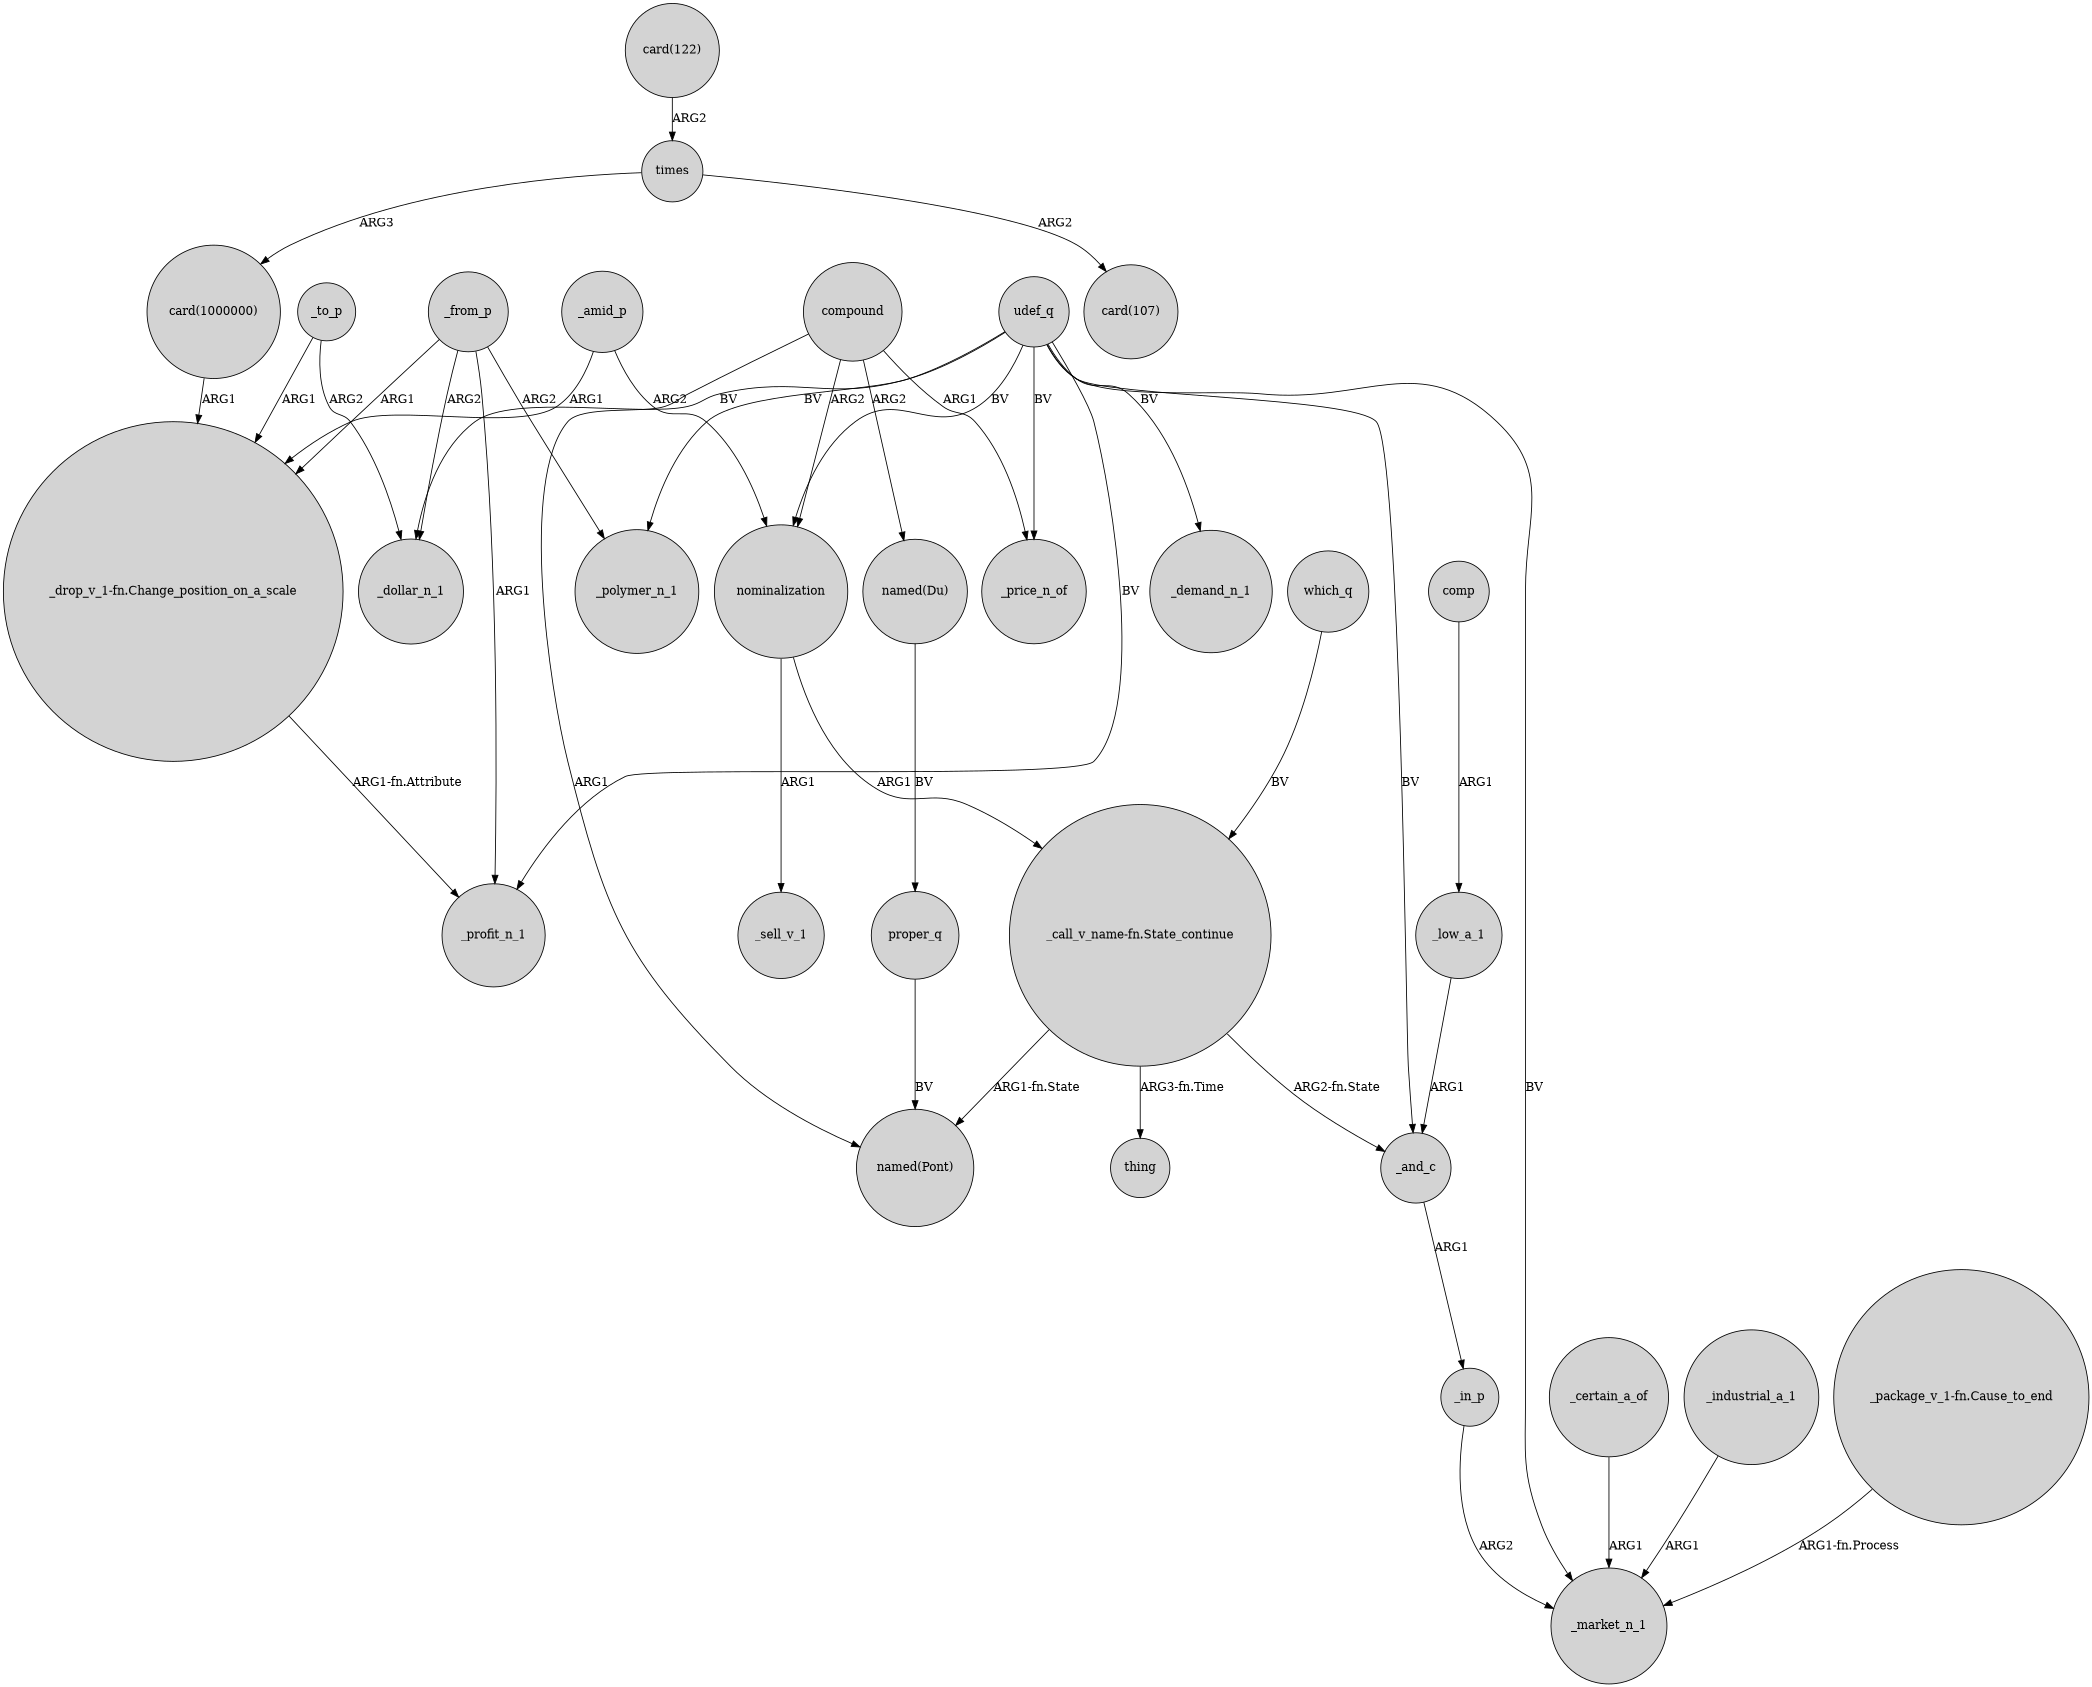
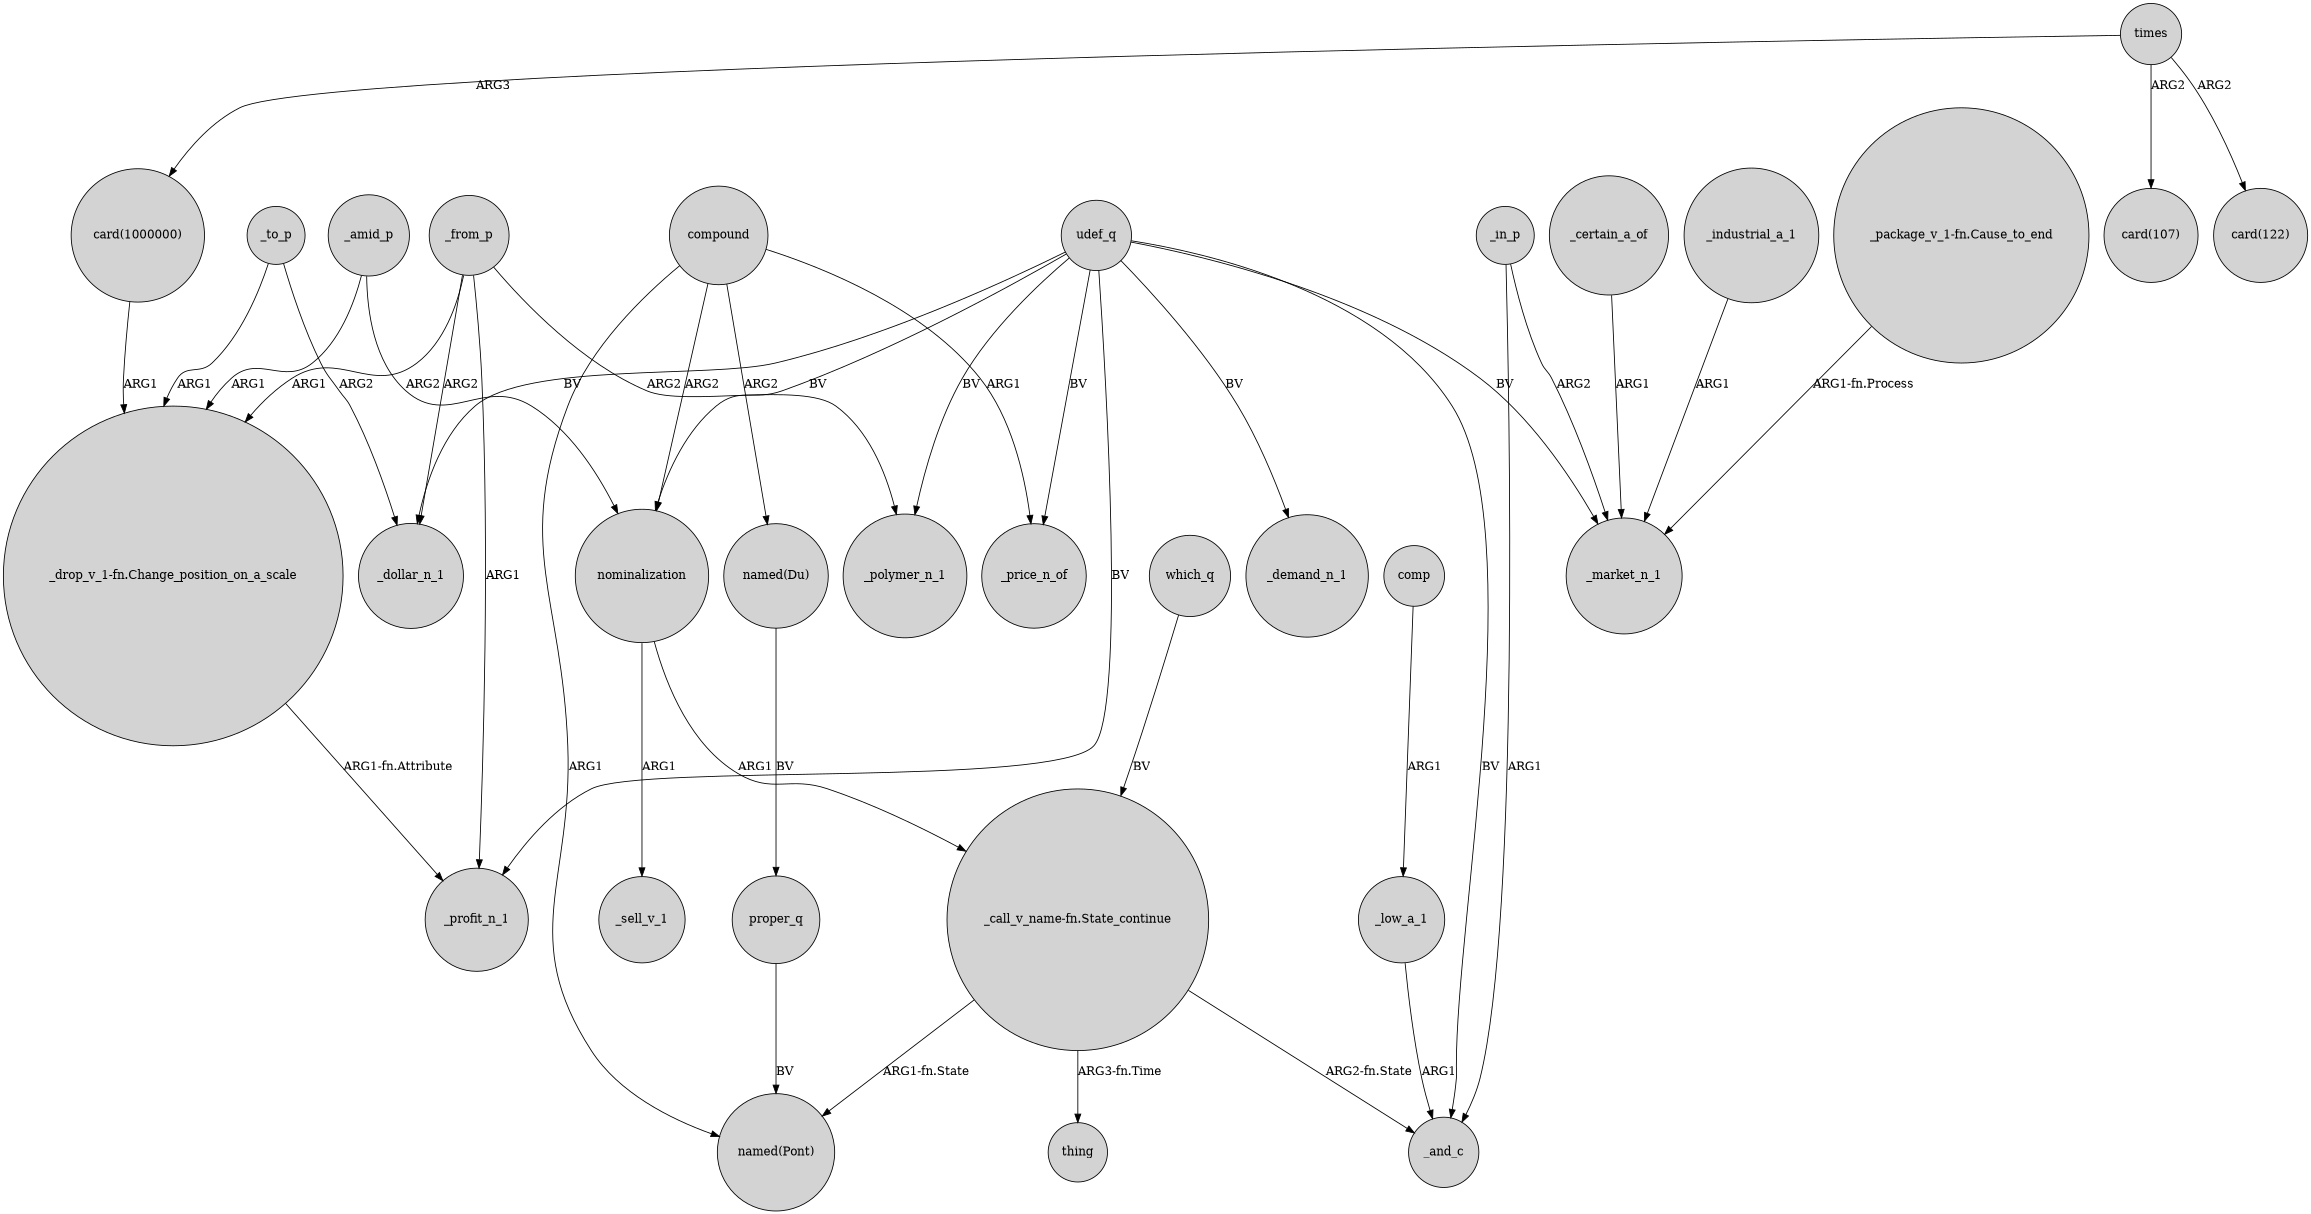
(672, 115) -> (2212, 117)
(1443, 1281) -> (1509, 692)
